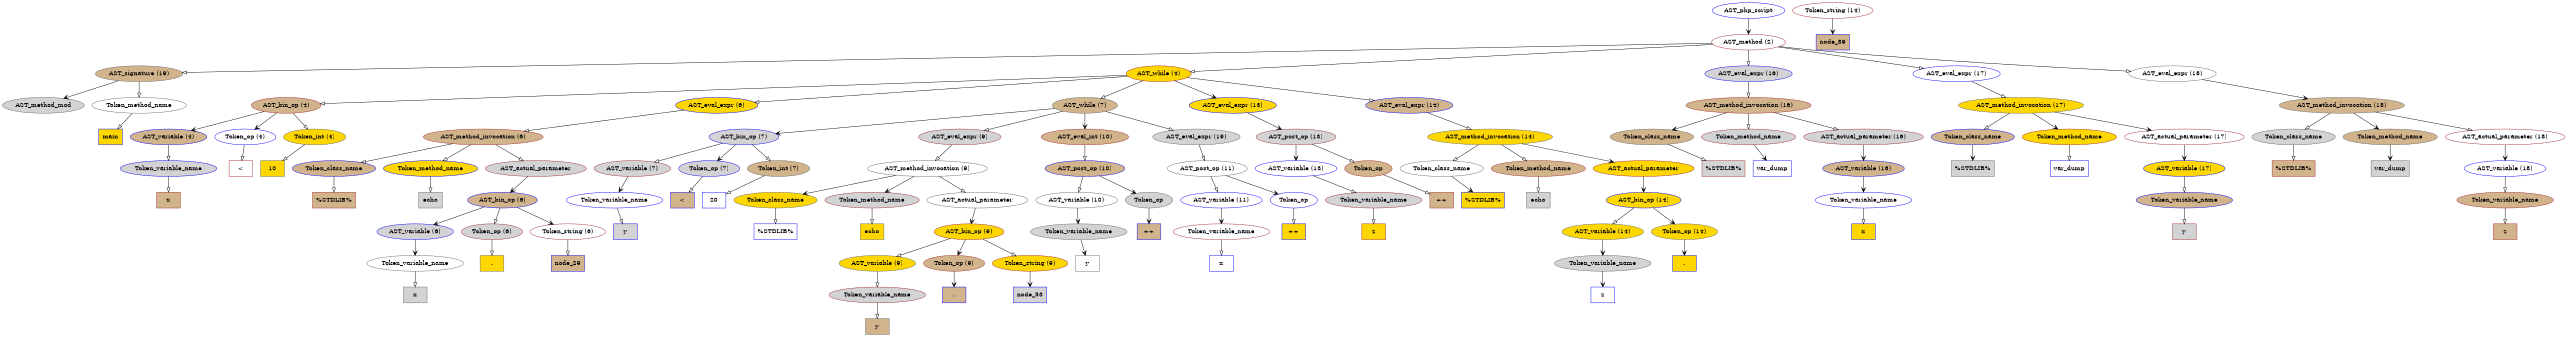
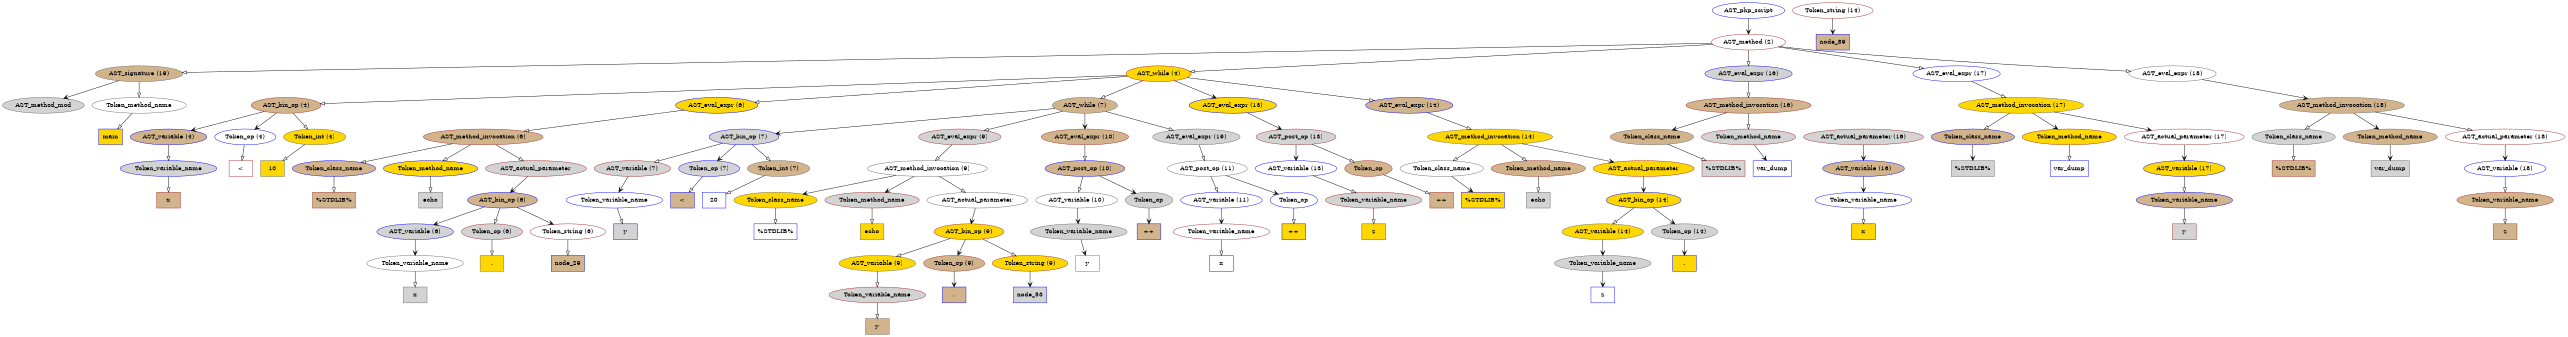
(1804, 121) -> none
(1085, 137) -> (1085, 137)
(1684, 232) -> (1684, 232)
